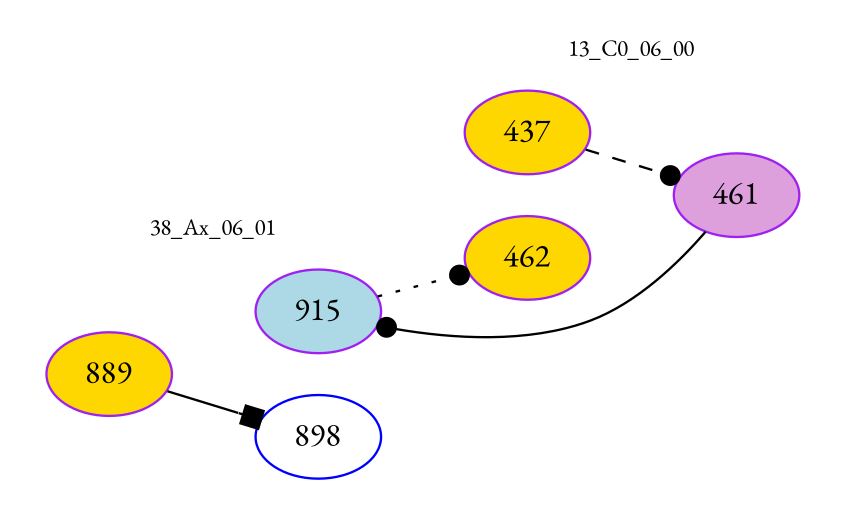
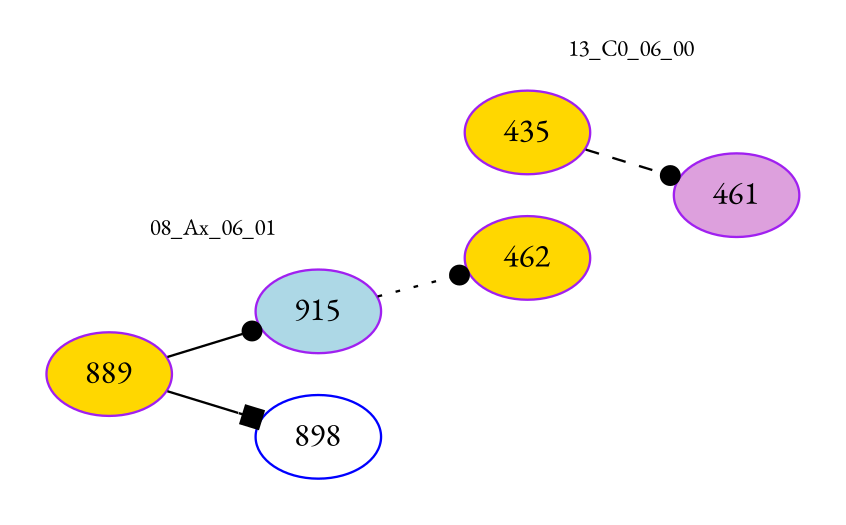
(527, 132) -> (527, 132)
(214, 229) -> (214, 229)
(541, 333) -> (205, 345)
